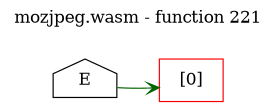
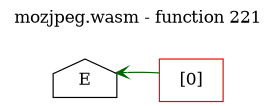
(132, 88) -> (143, 72)
